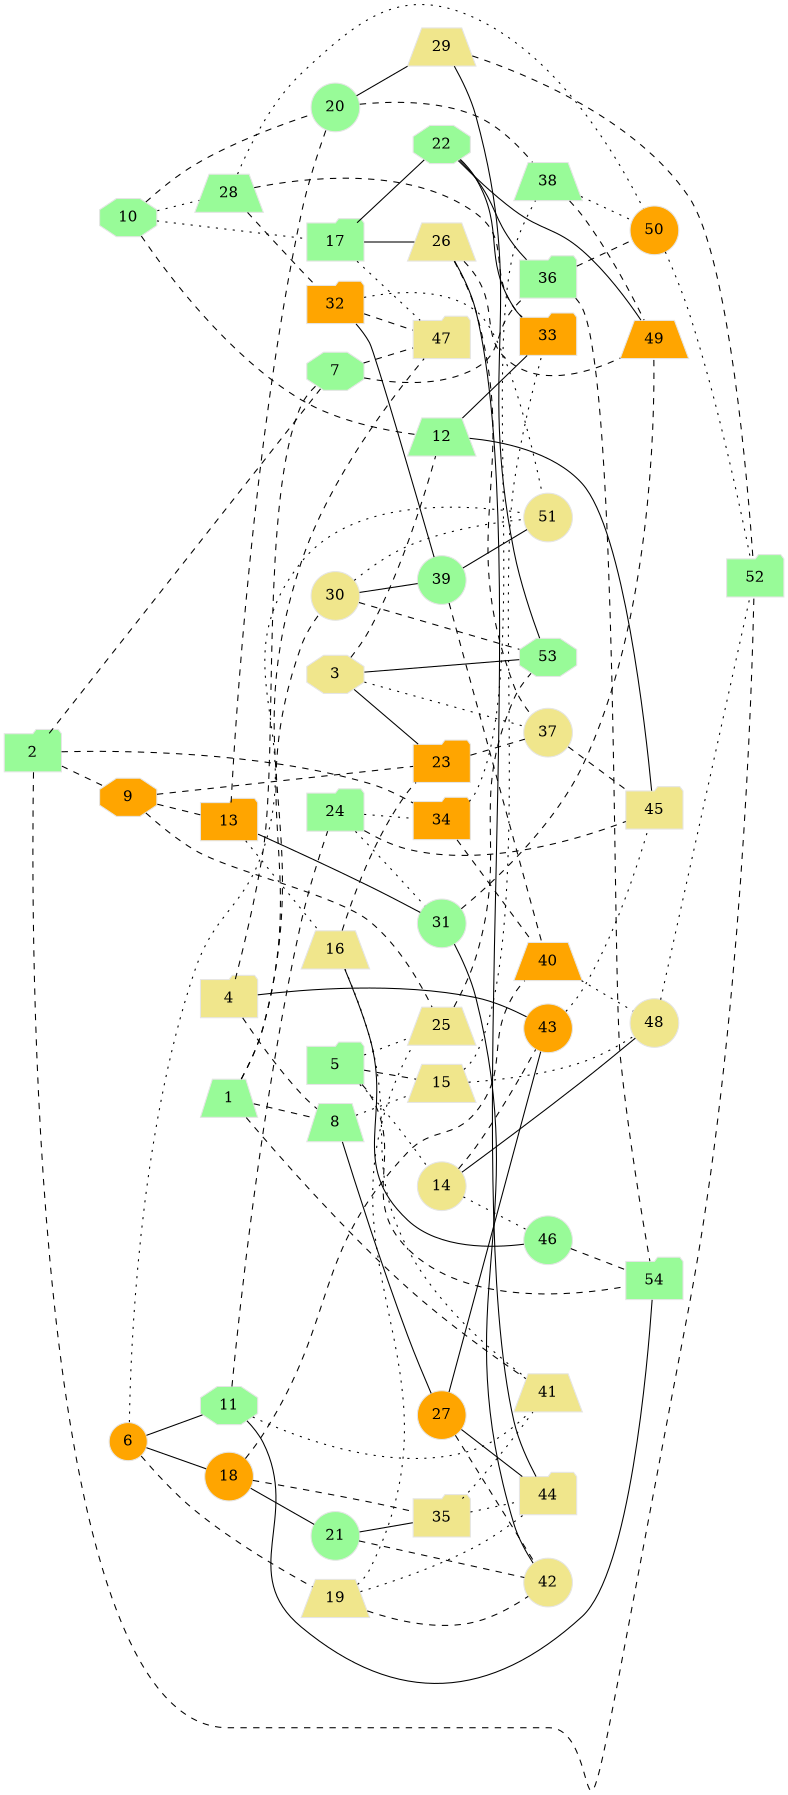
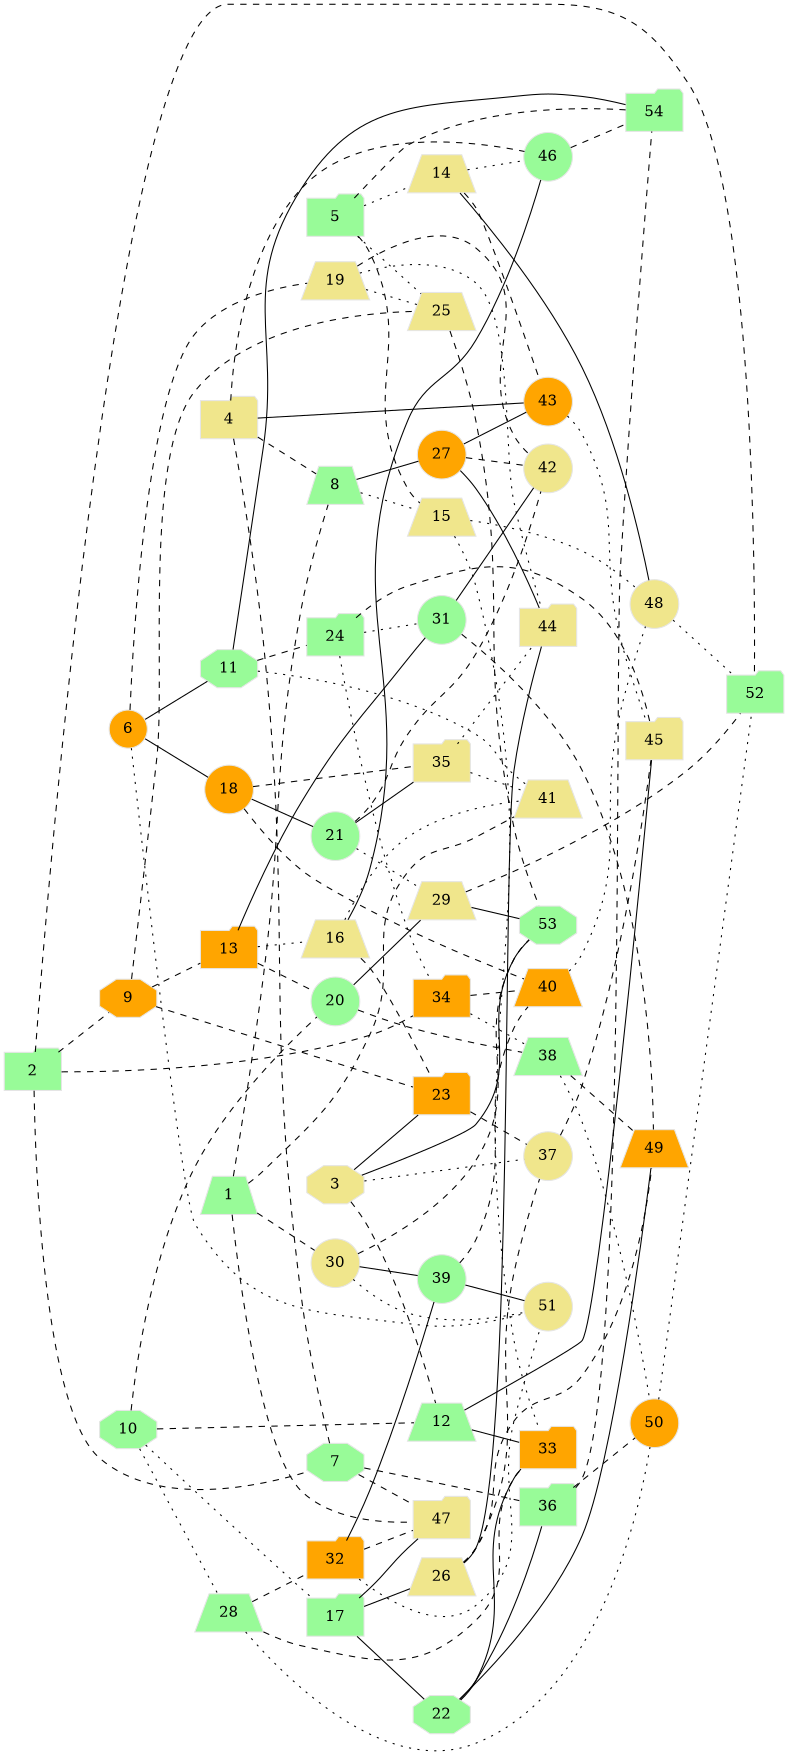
none -> (322, 171)
(384, 286) -> (389, 1568)
none -> (397, 874)
(442, 1186) -> (442, 174)
